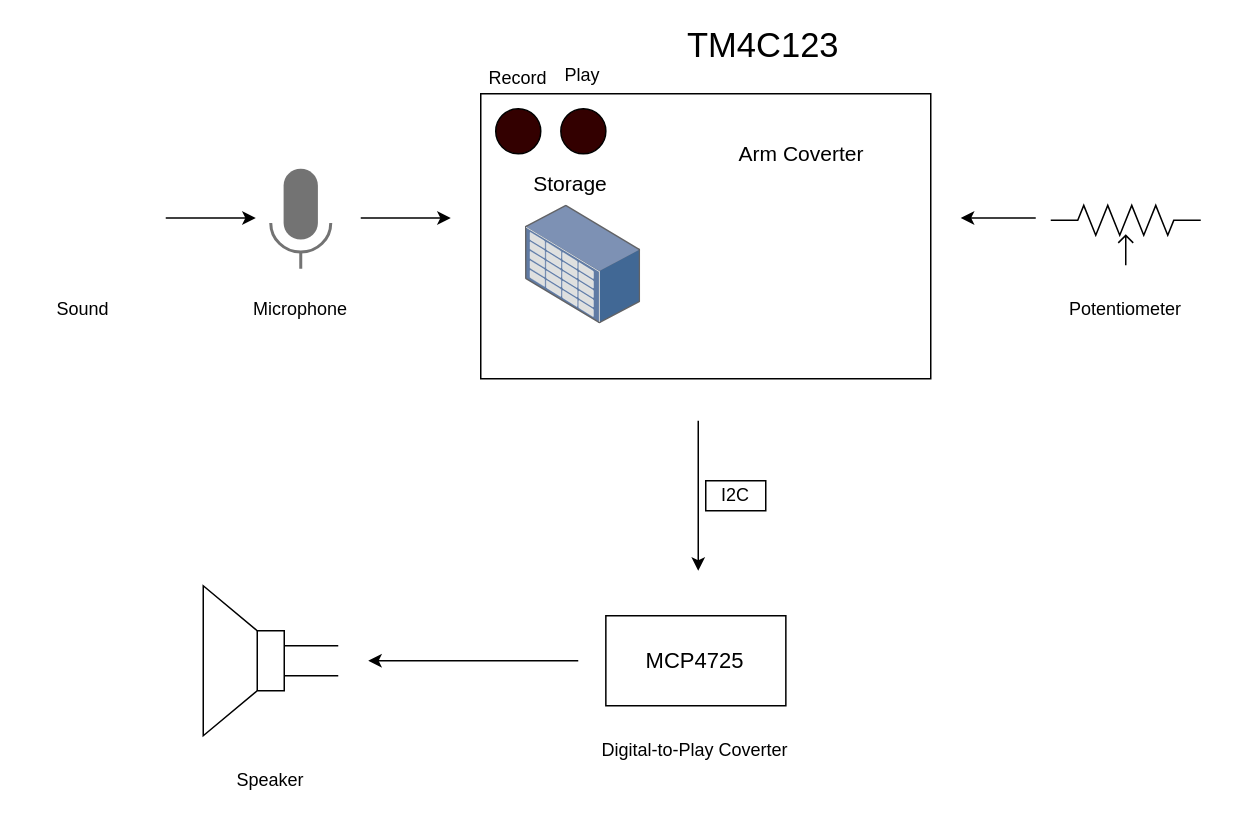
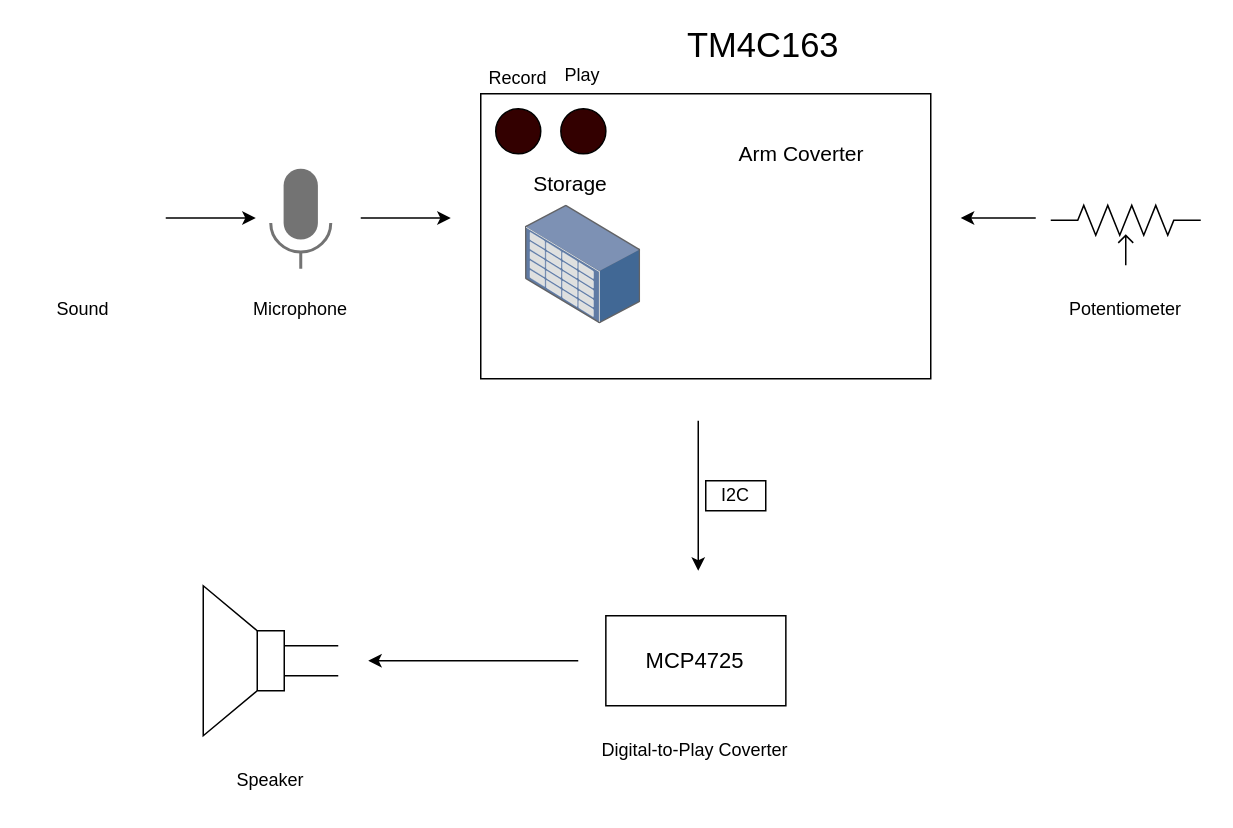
(764, 46) -> (764, 46)
